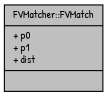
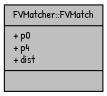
(22, 48) -> (22, 48)
